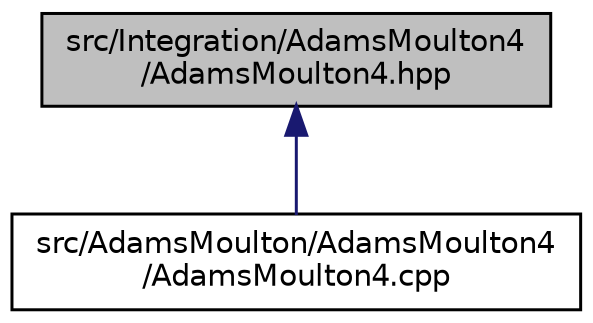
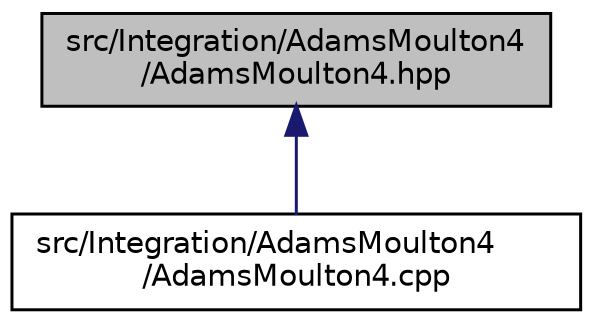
(296, 262) -> (296, 262)
